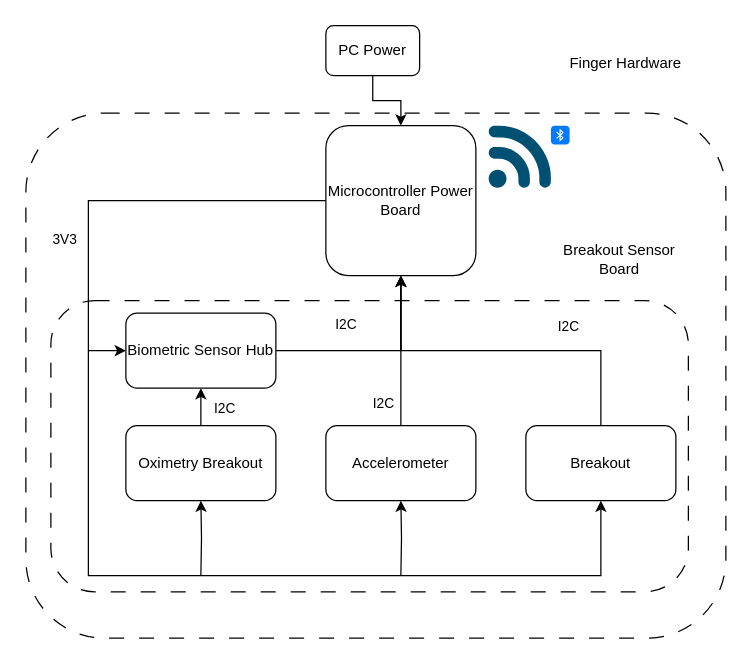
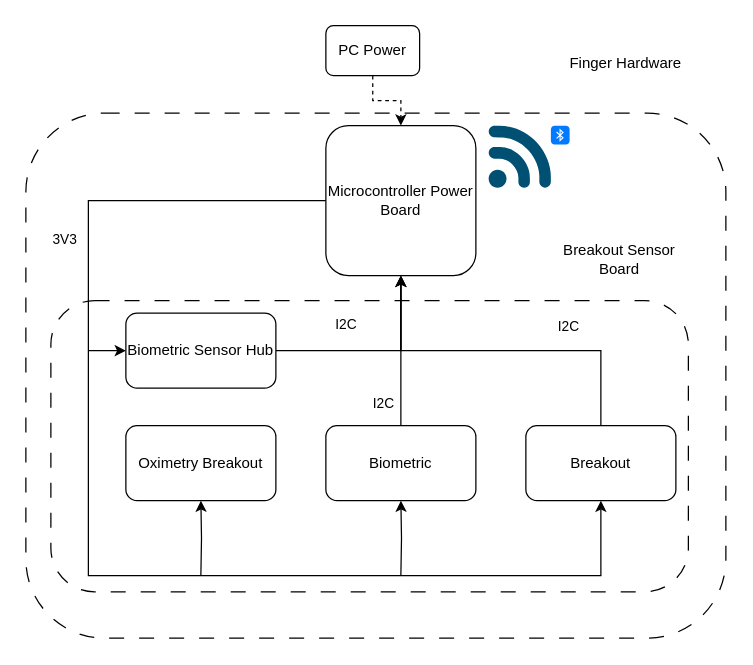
(383, 101) -> (383, 101)
(201, 403) -> none
(401, 463) -> (401, 463)
